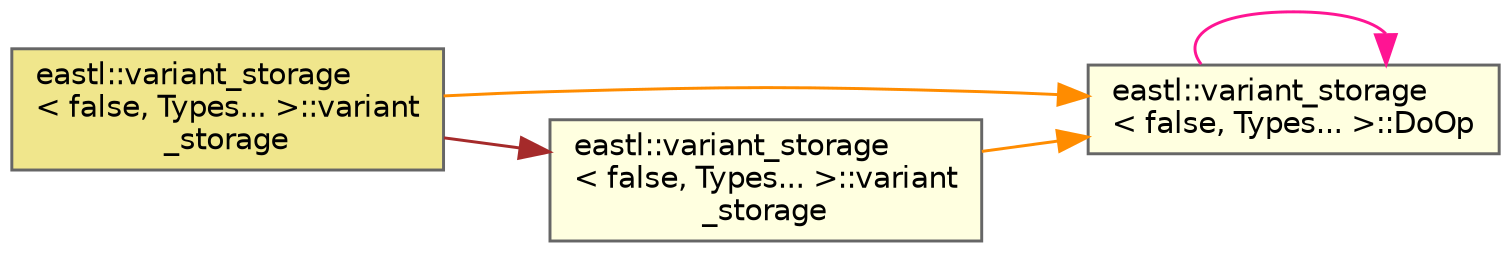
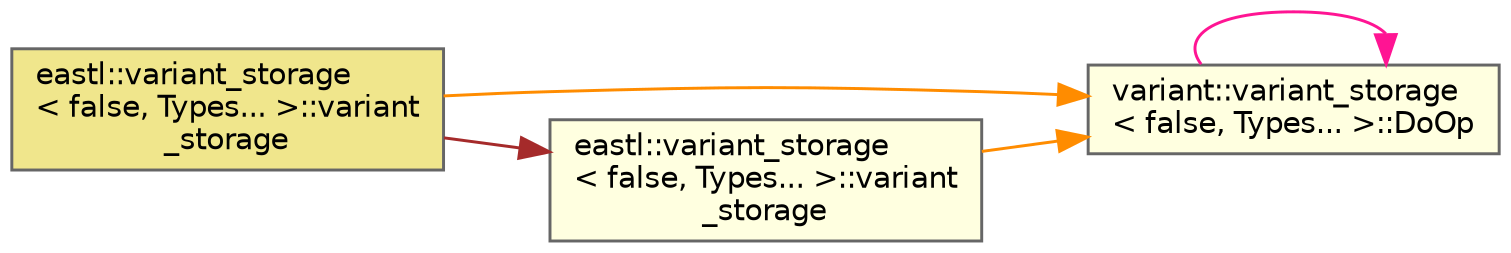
(1294, 109) -> (1294, 109)
